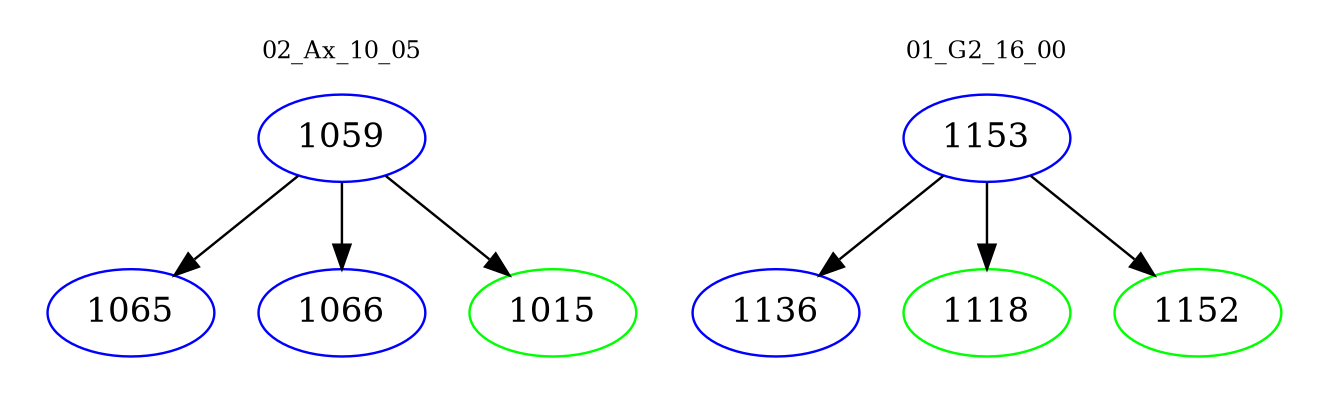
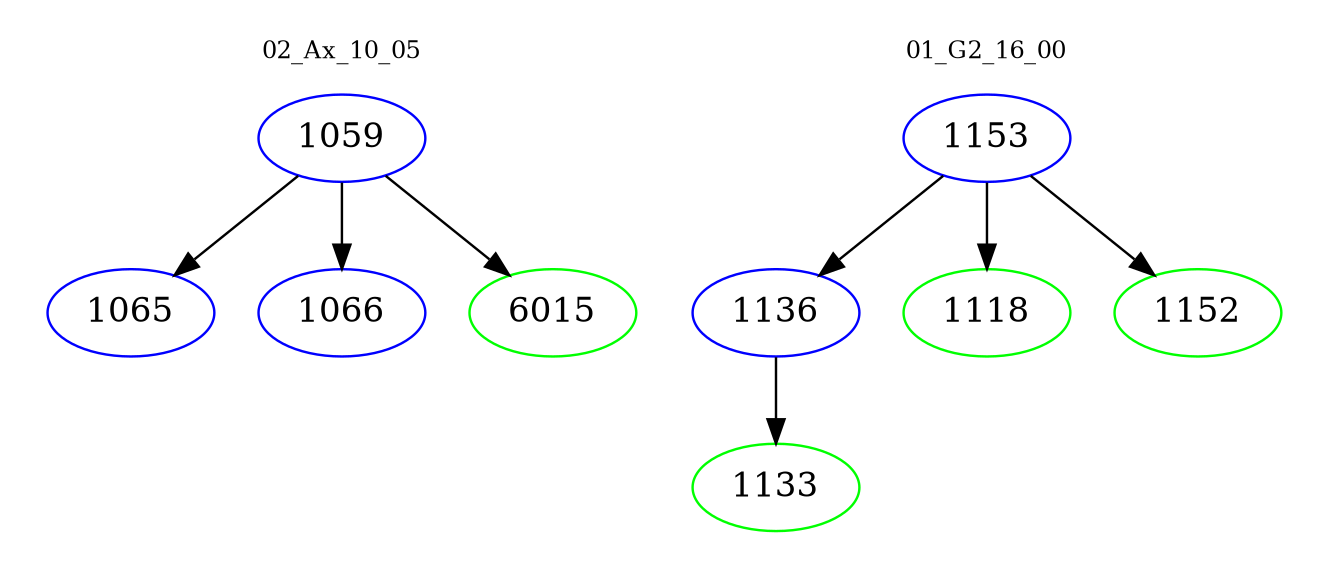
(553, 313) -> (553, 313)
none -> (776, 487)
